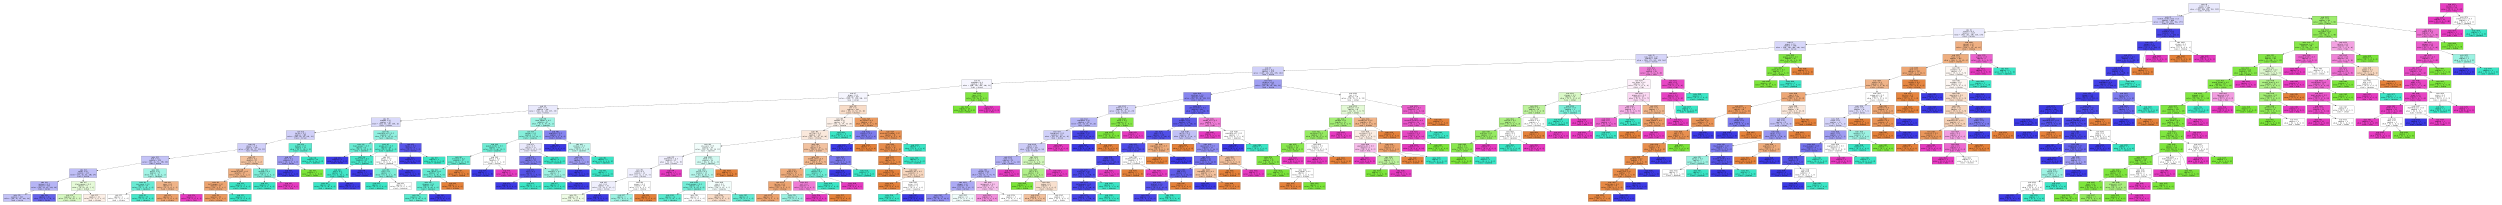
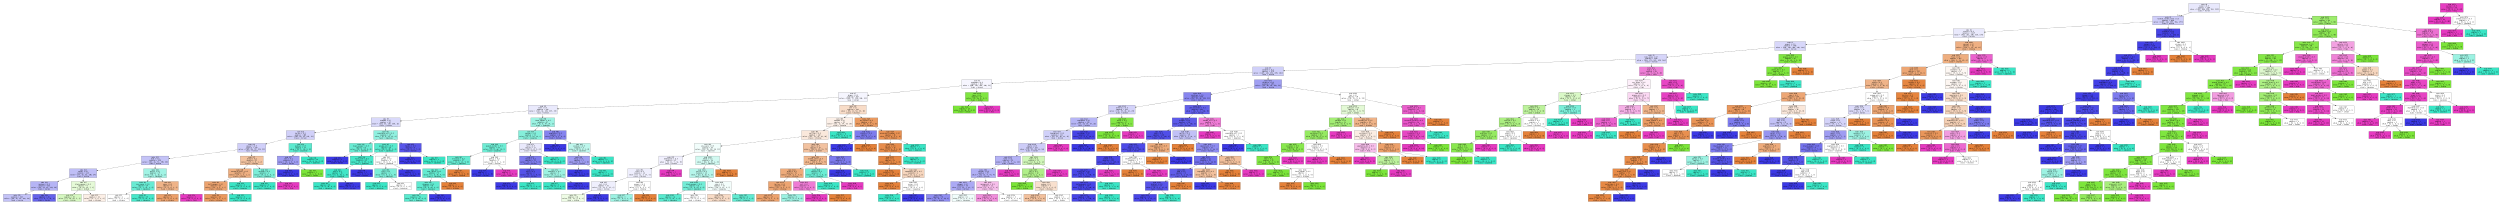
(2144, 58) -> (2139, 52)
(2184, 160) -> (2179, 167)
(2116, 179) -> (2128, 180)
